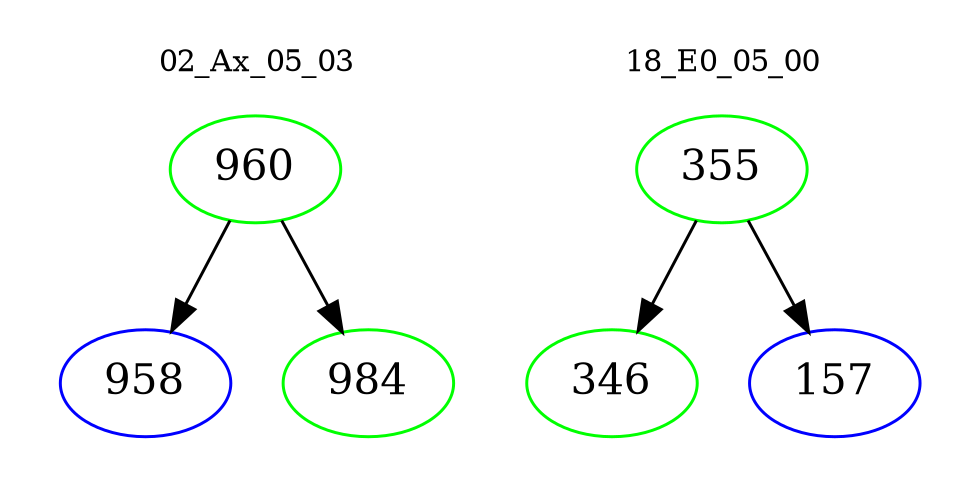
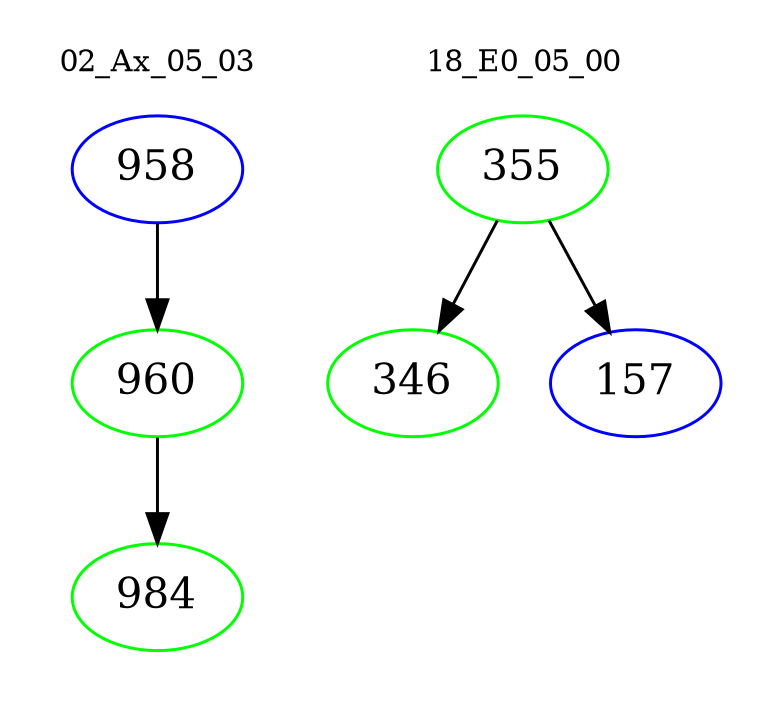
(208, 262) -> (157, 262)
